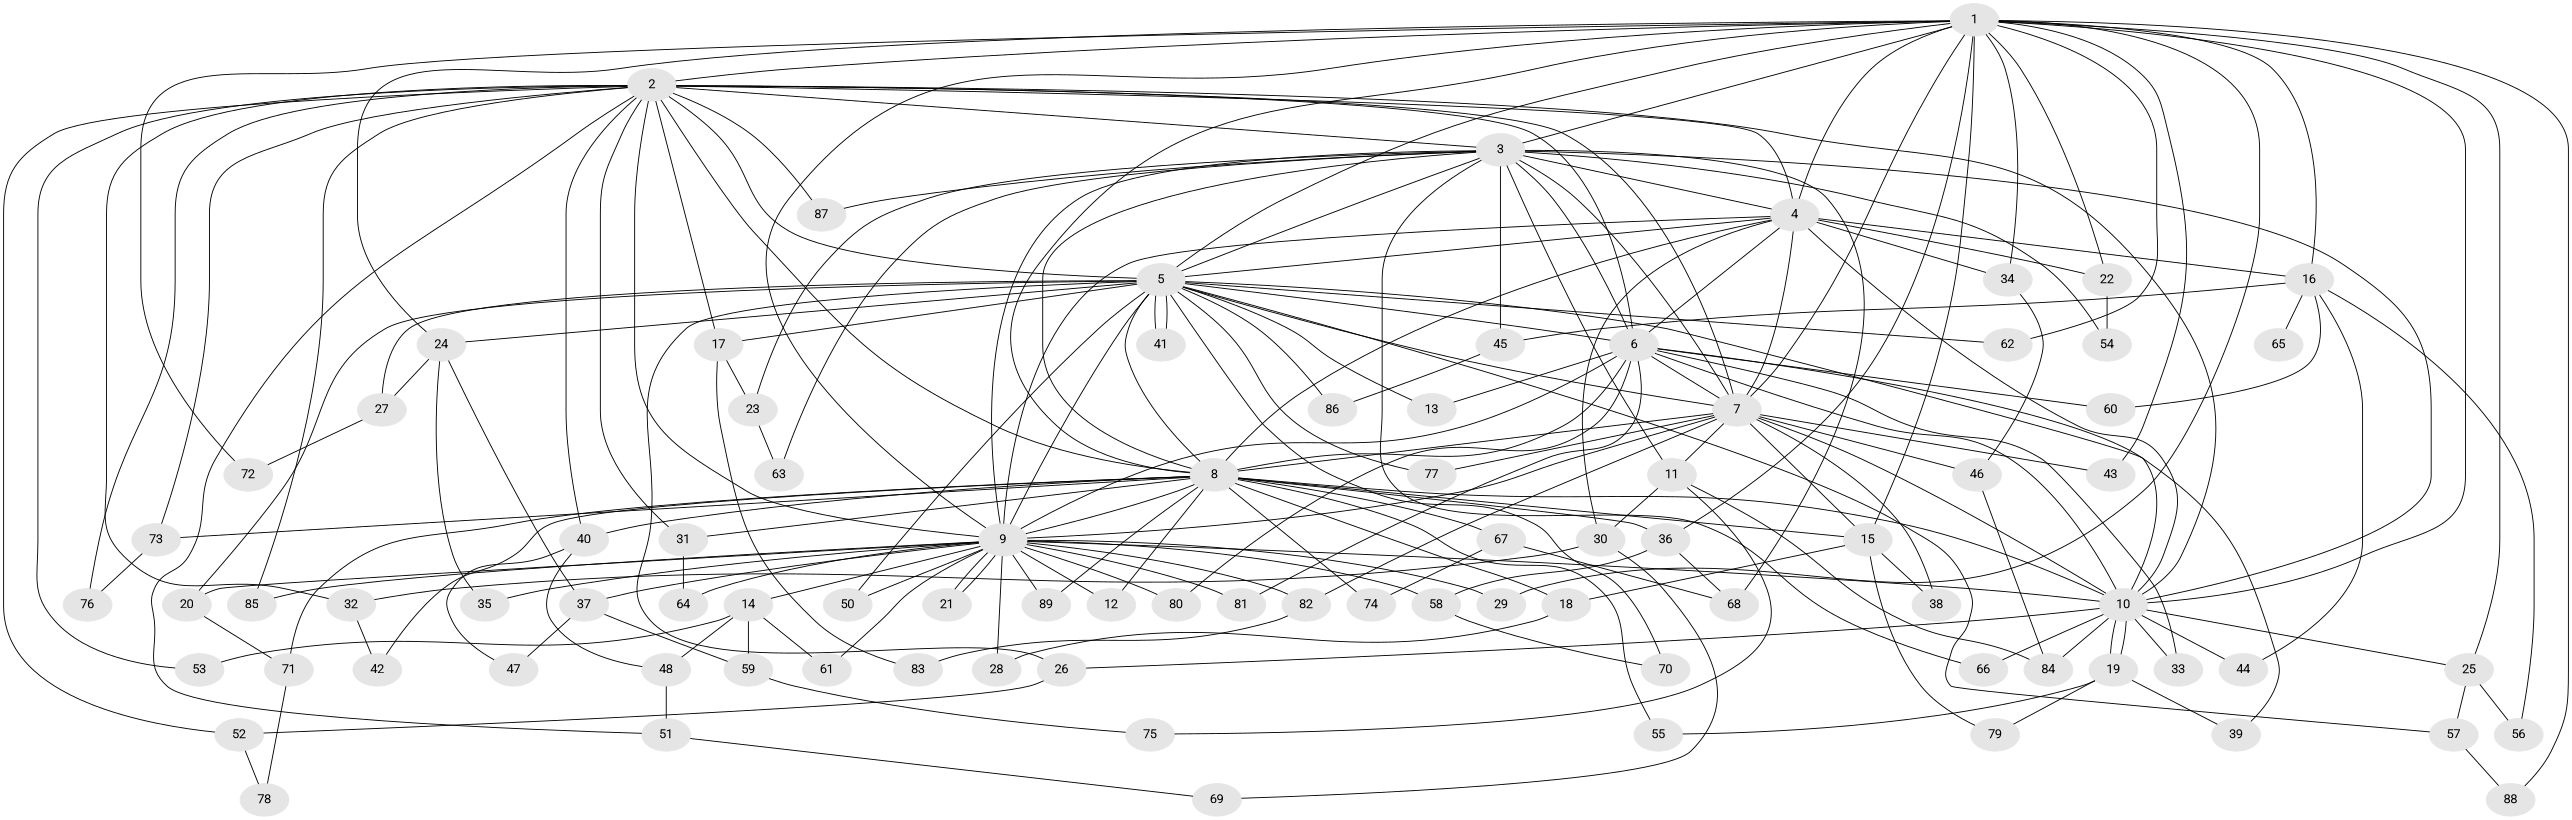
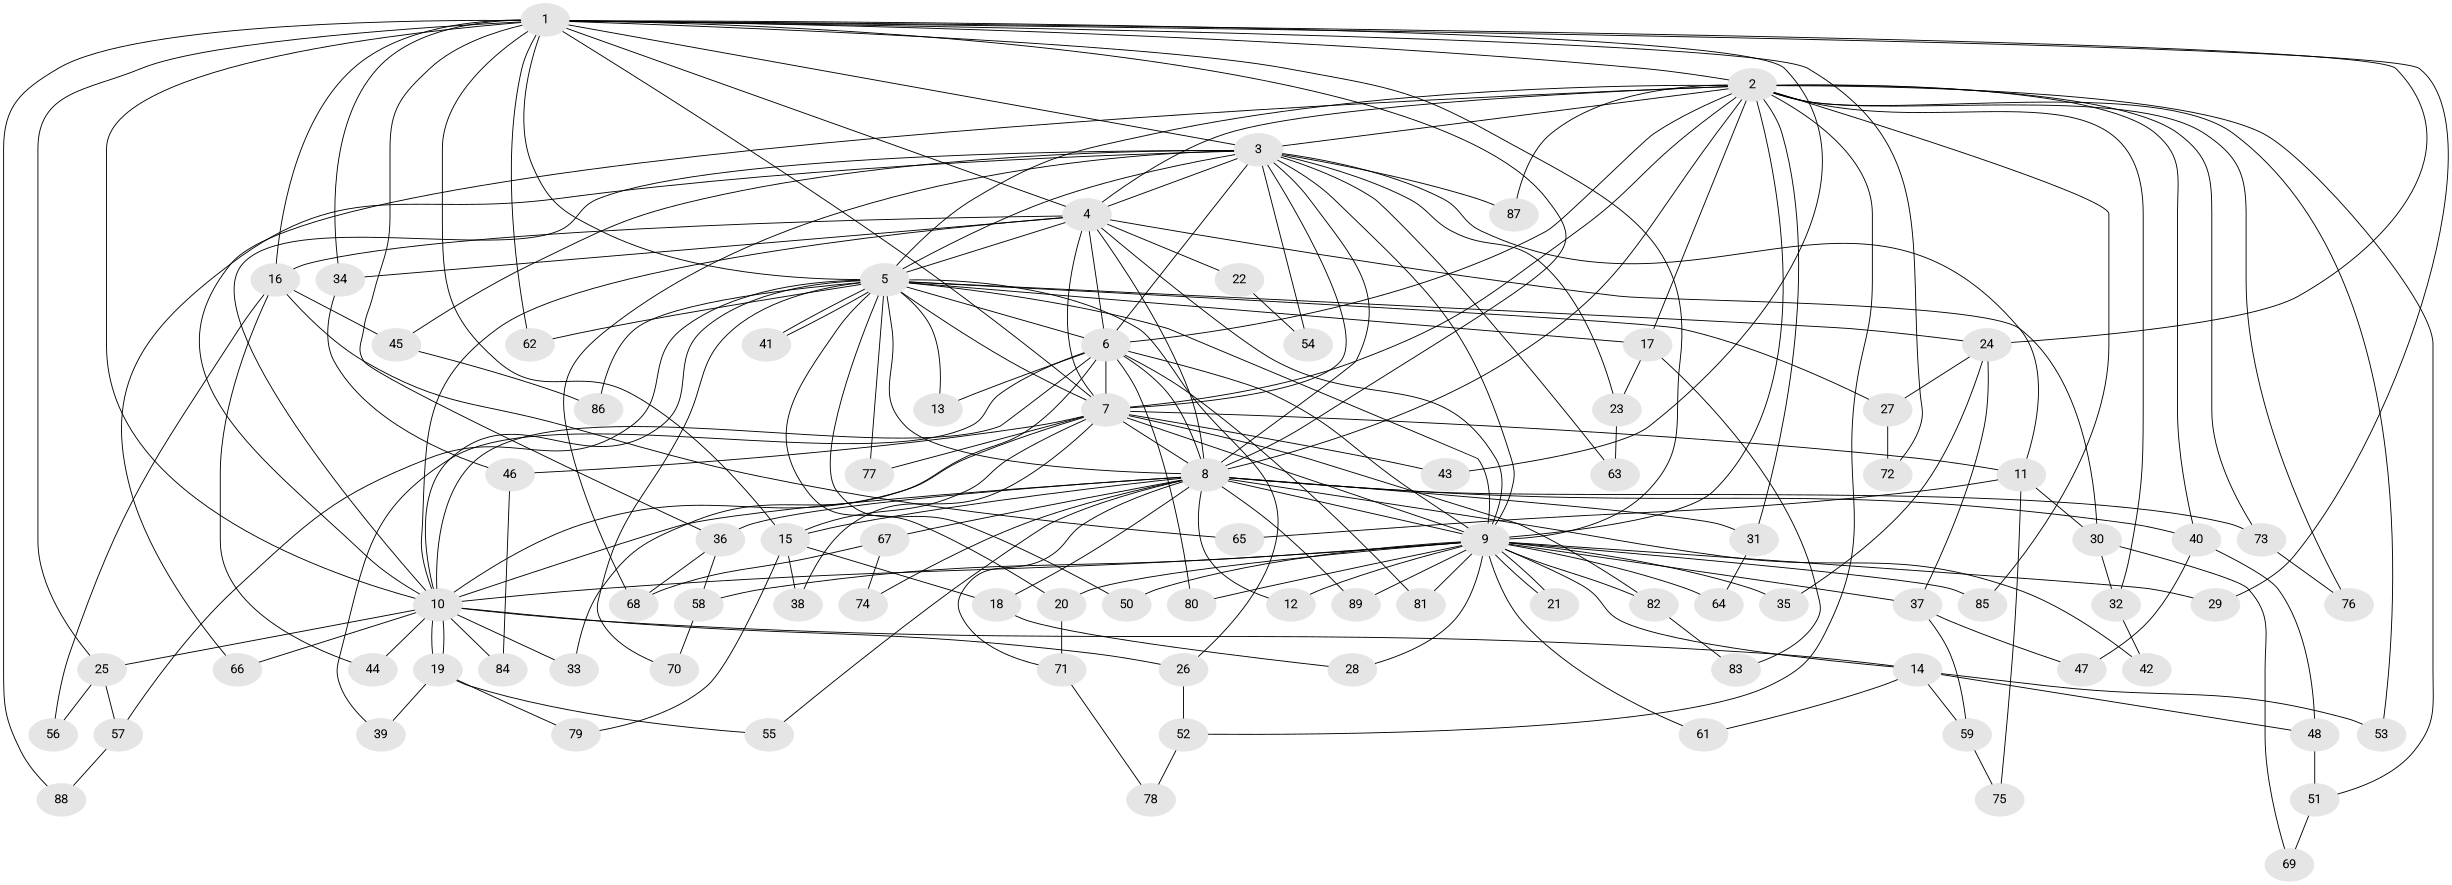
(2059, 141) -> none
(2111, 410) -> none
(1851, 590) -> (1595, 515)
none -> (1178, 636)
